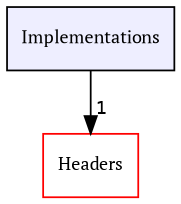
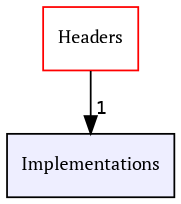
(91, 94) -> (91, 94)
